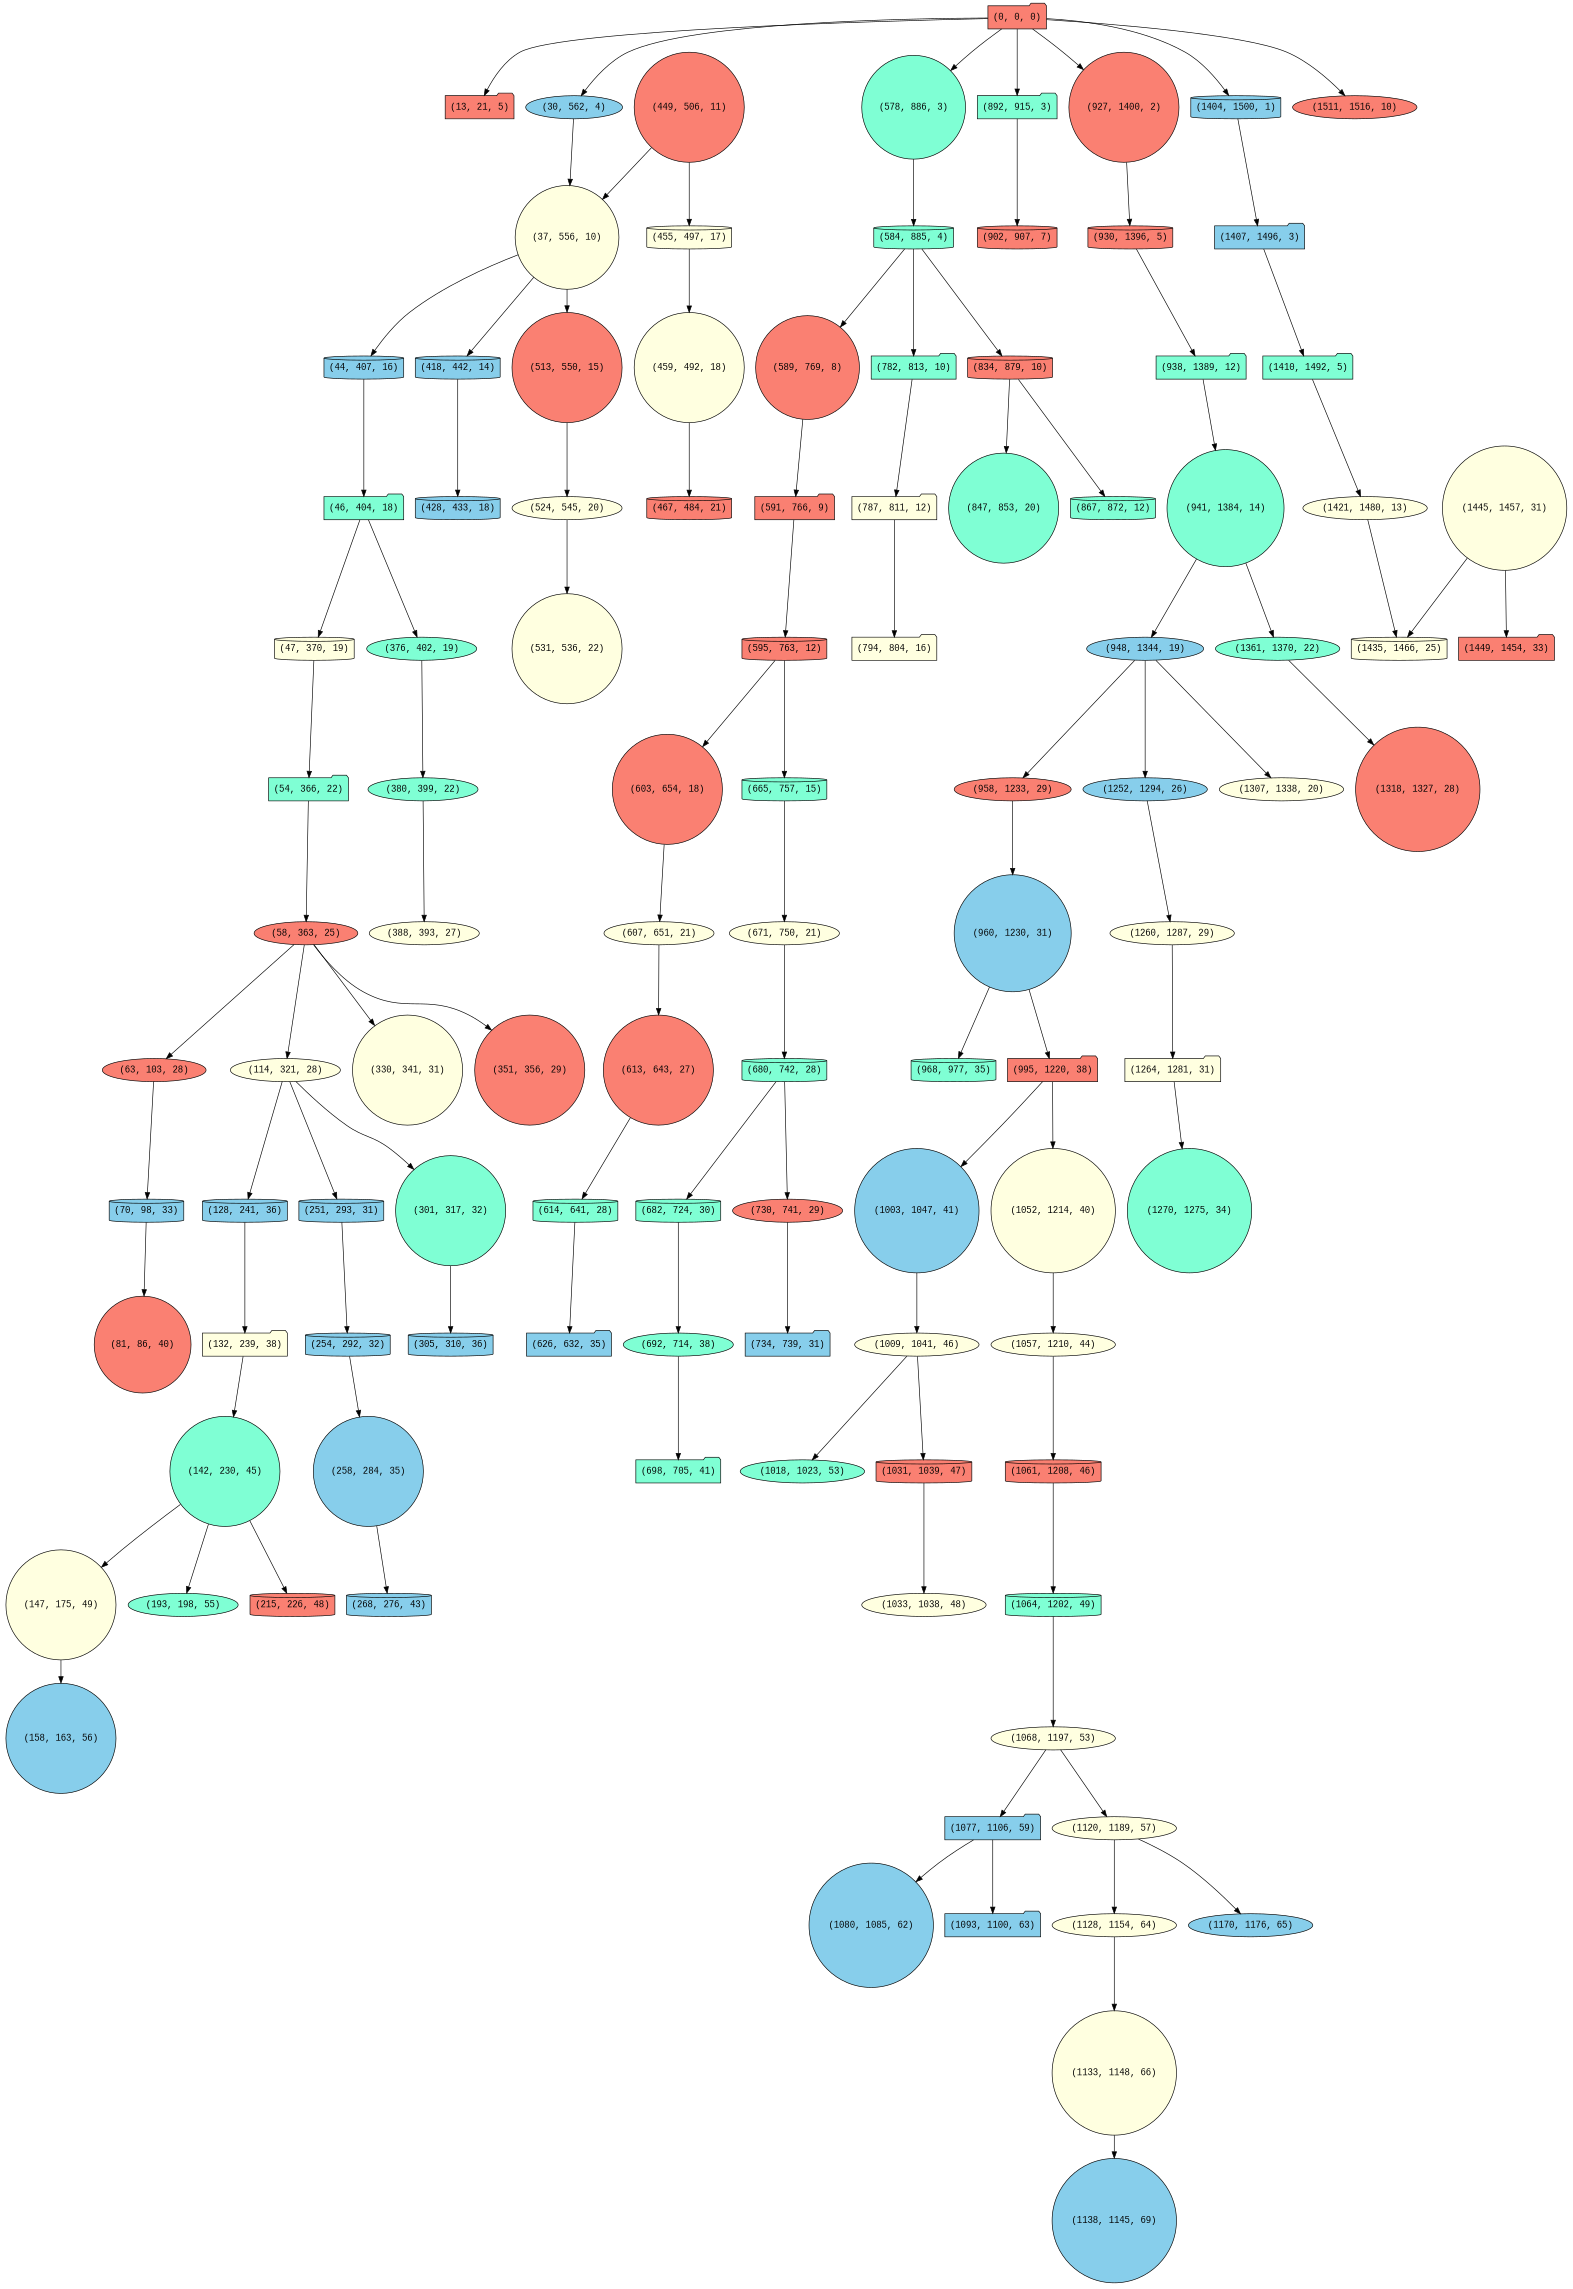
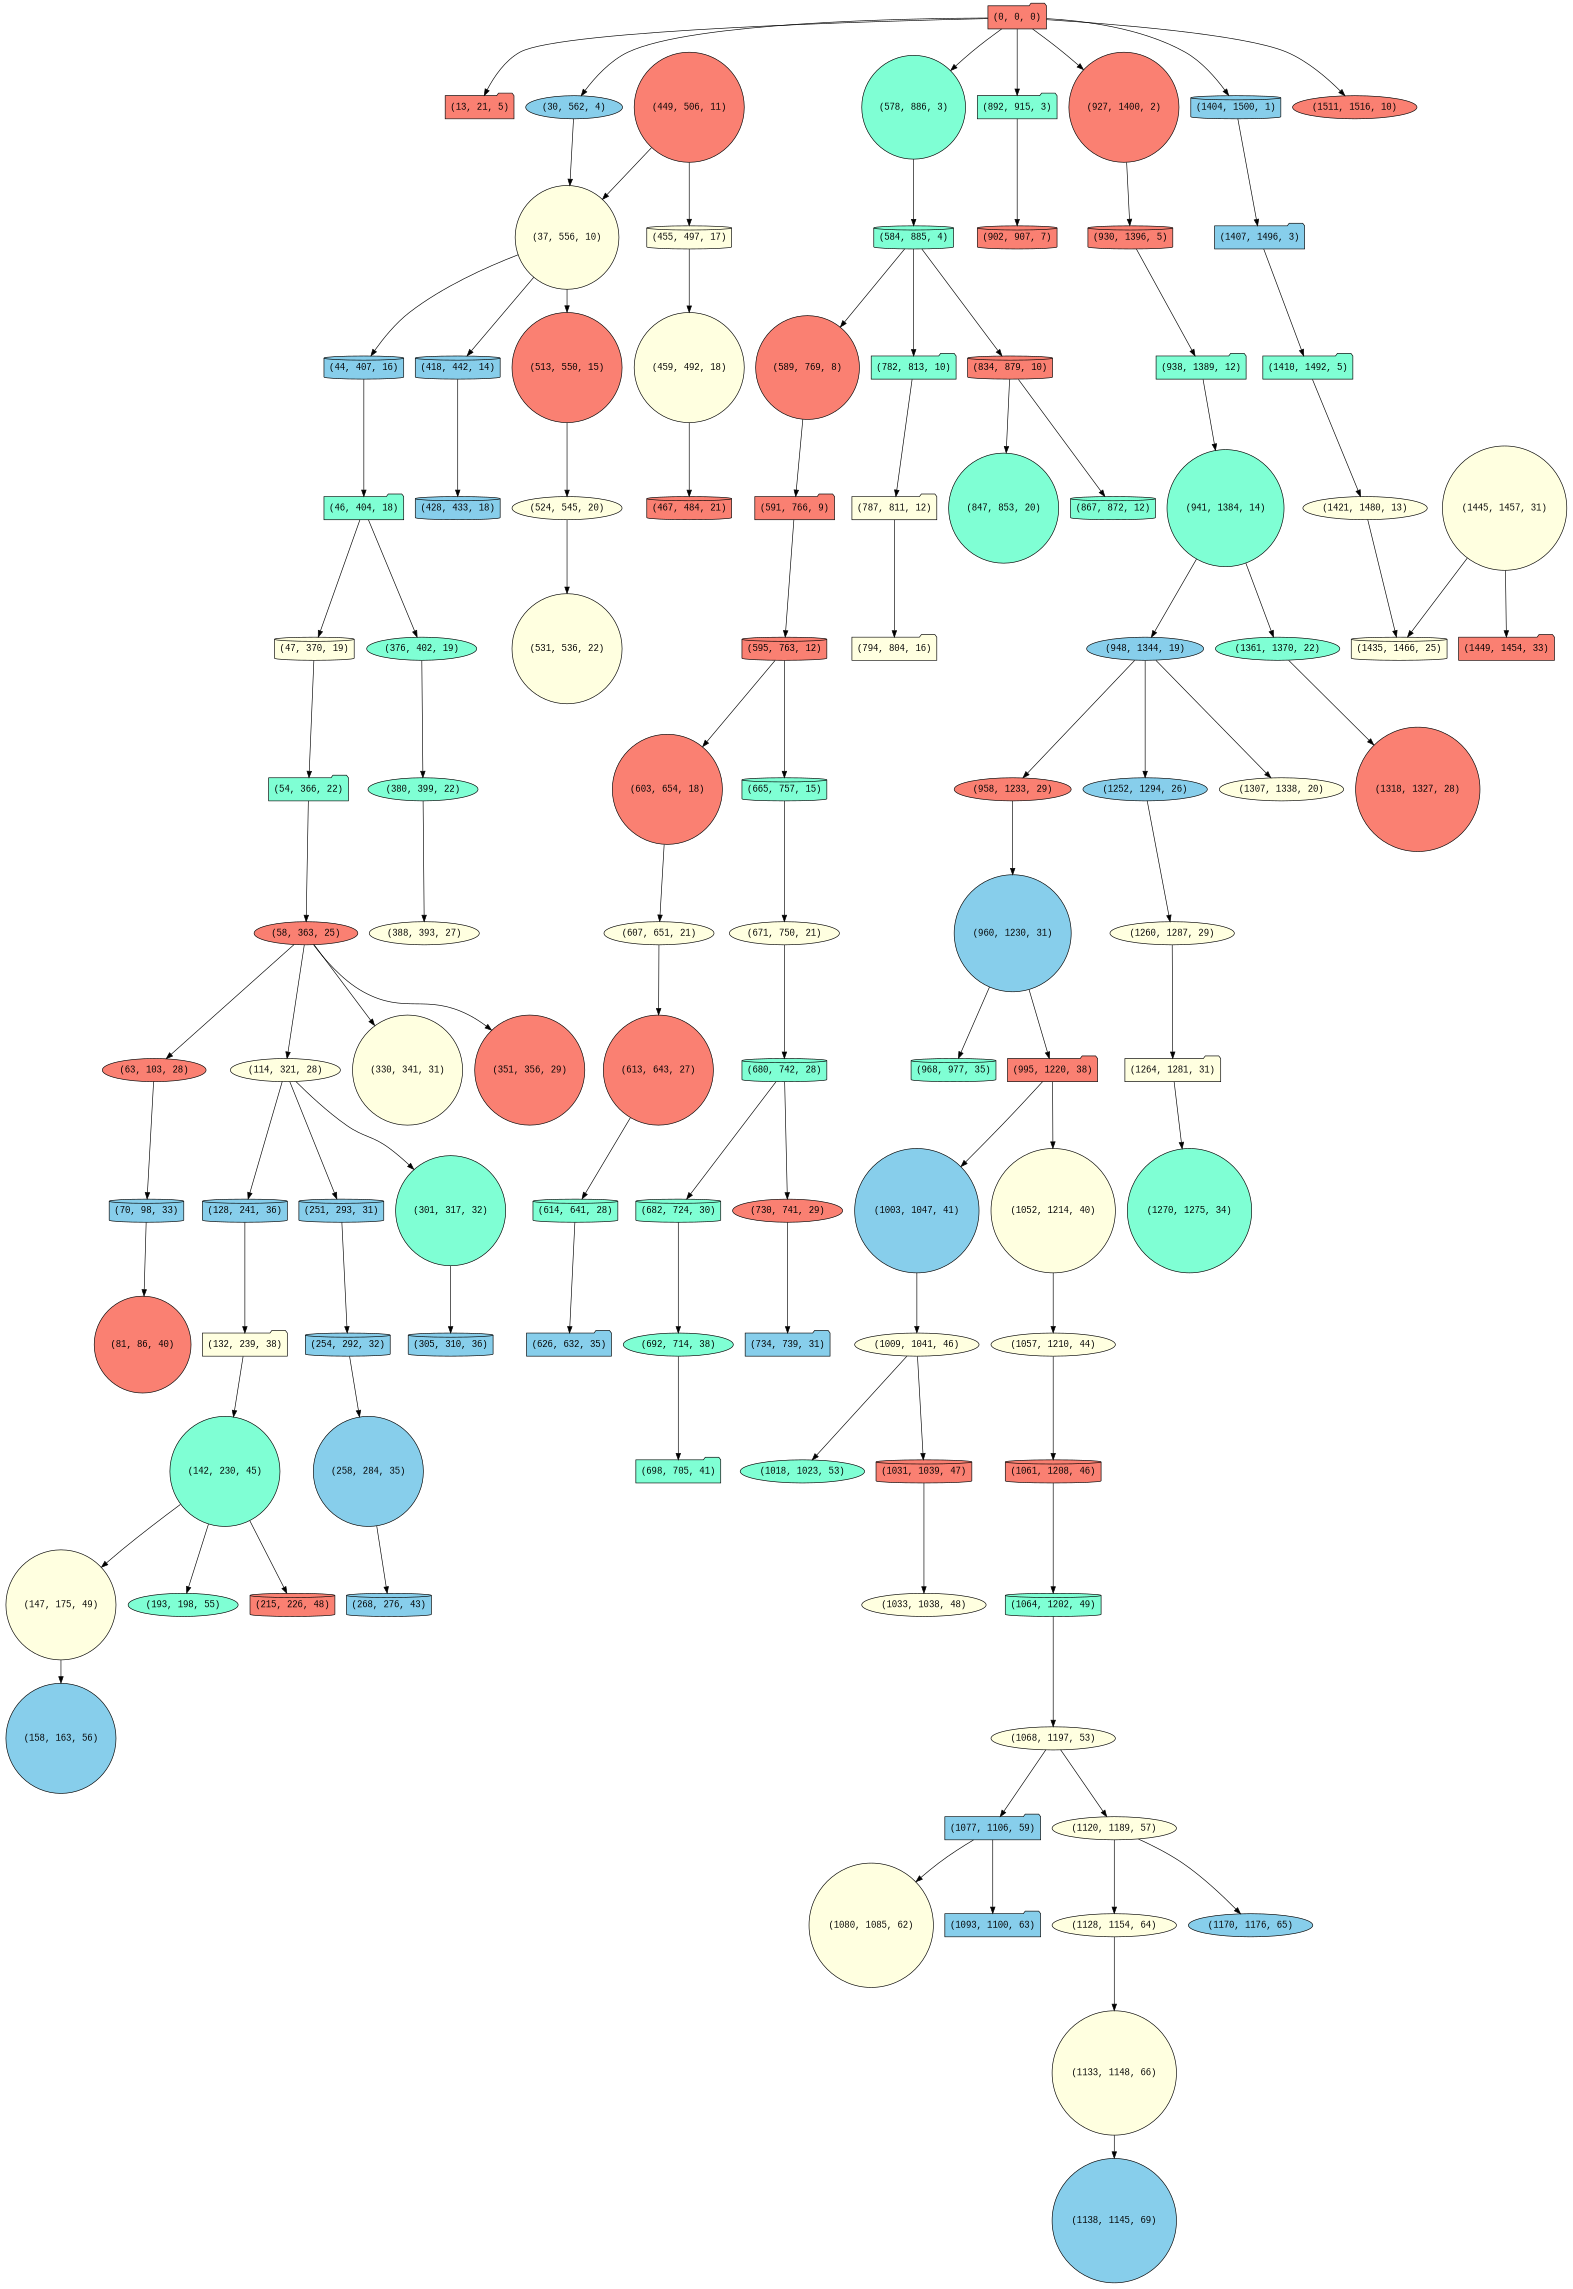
(871, 1925) -> (871, 1925)
